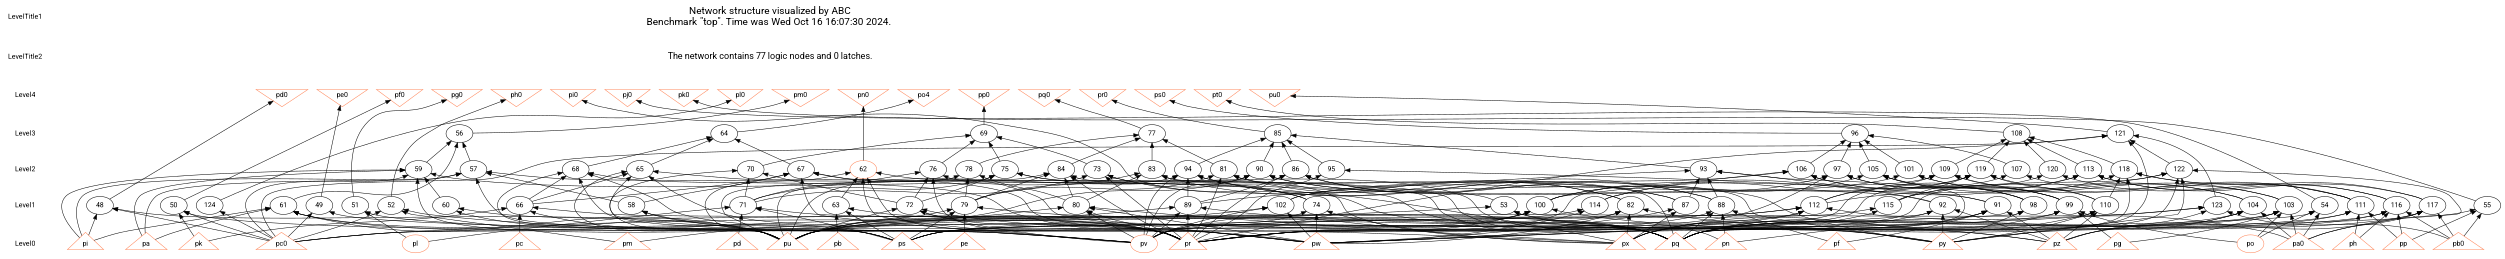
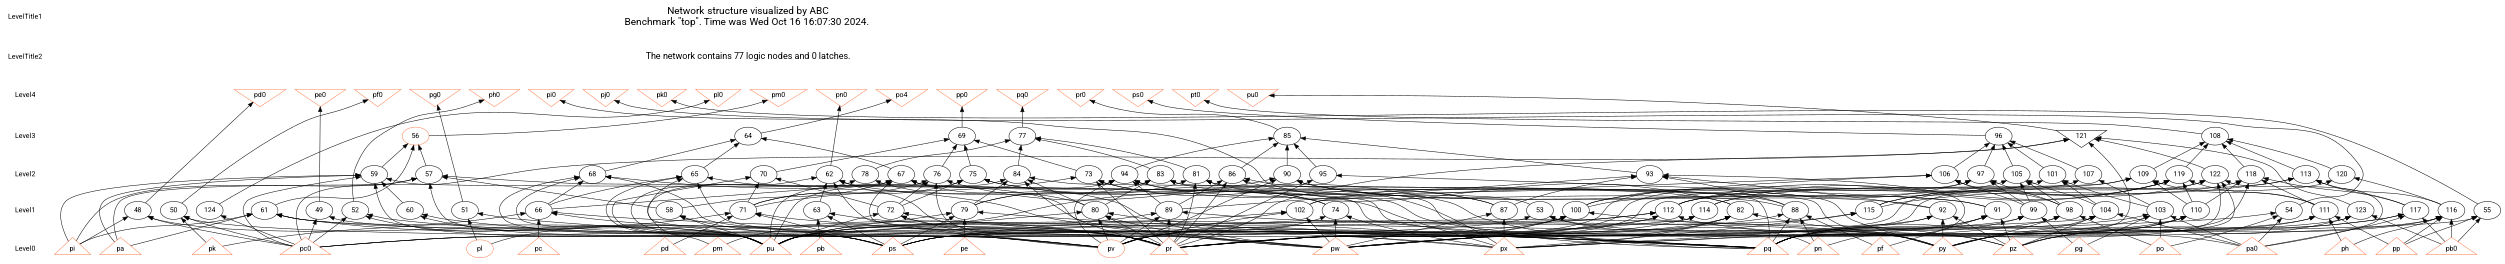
(459, 134) -> (416, 136)
(2120, 134) -> (2081, 136)
(863, 170) -> (829, 175)
(966, 190) -> none
(1496, 215) -> none
(2164, 232) -> (2134, 238)
(2250, 244) -> (2160, 249)
